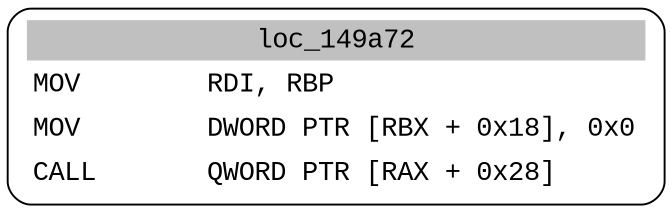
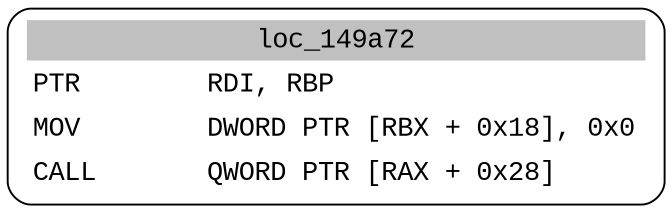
(183, 84) -> (183, 84)
